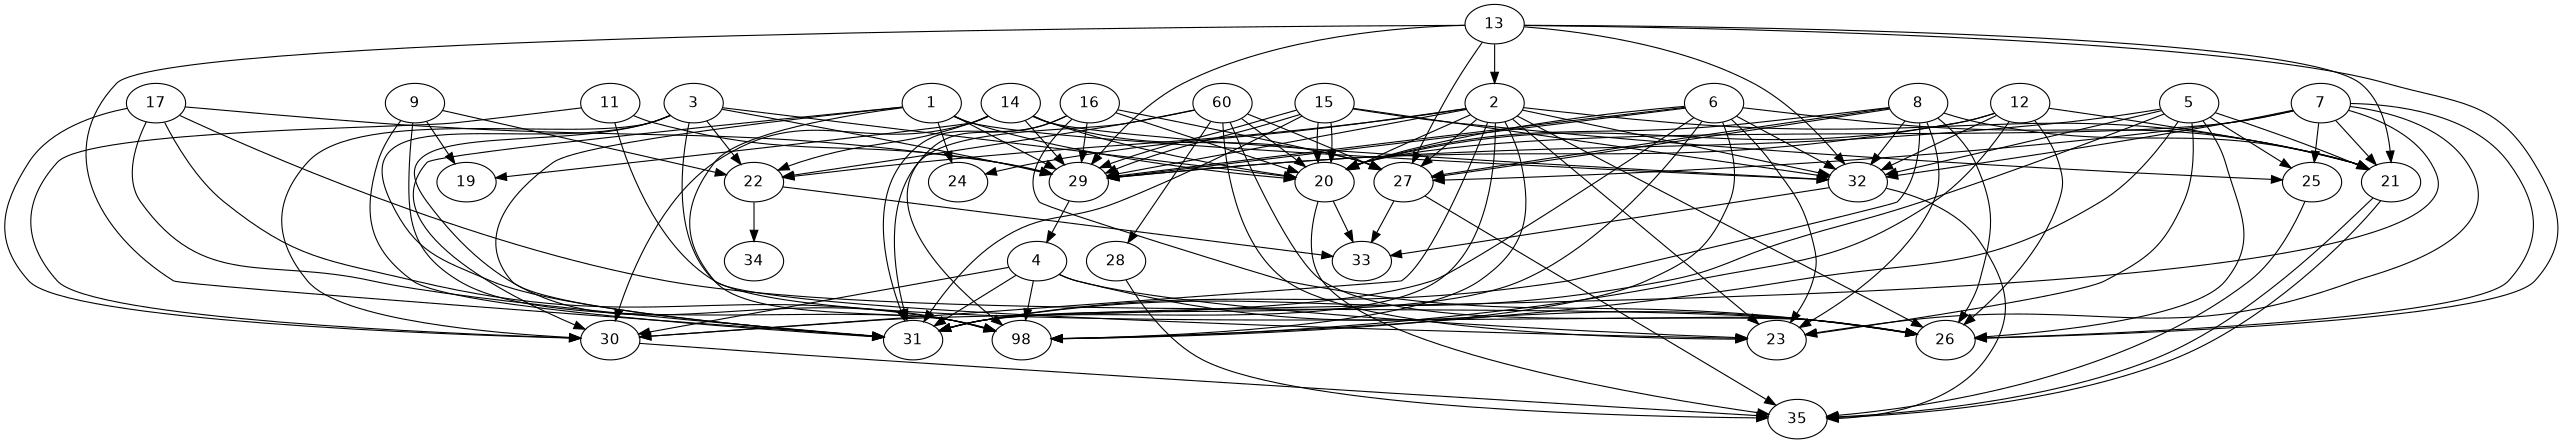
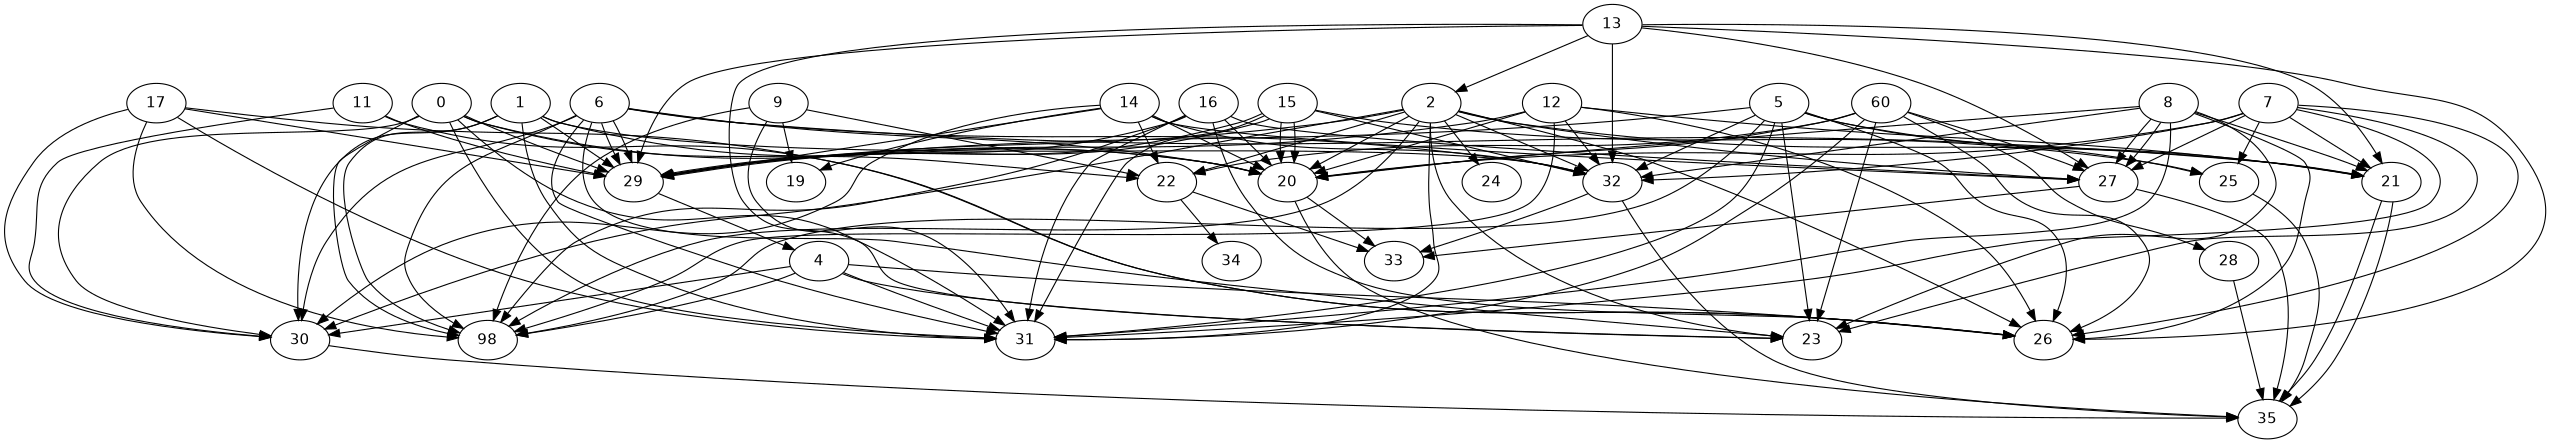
(694, 103) -> (442, 103)
(943, 137) -> none
